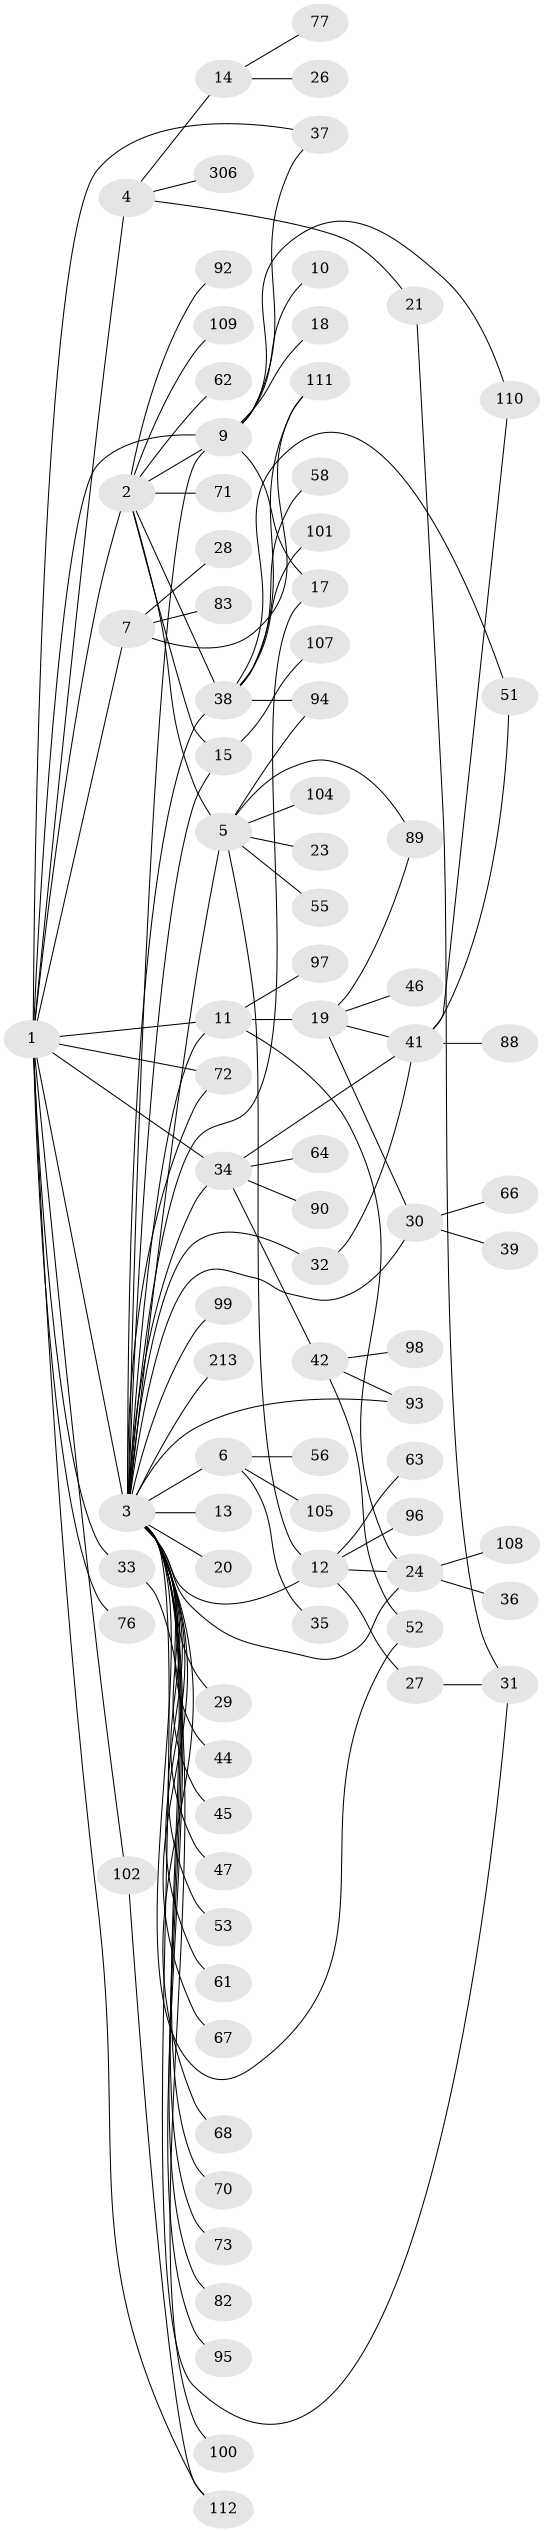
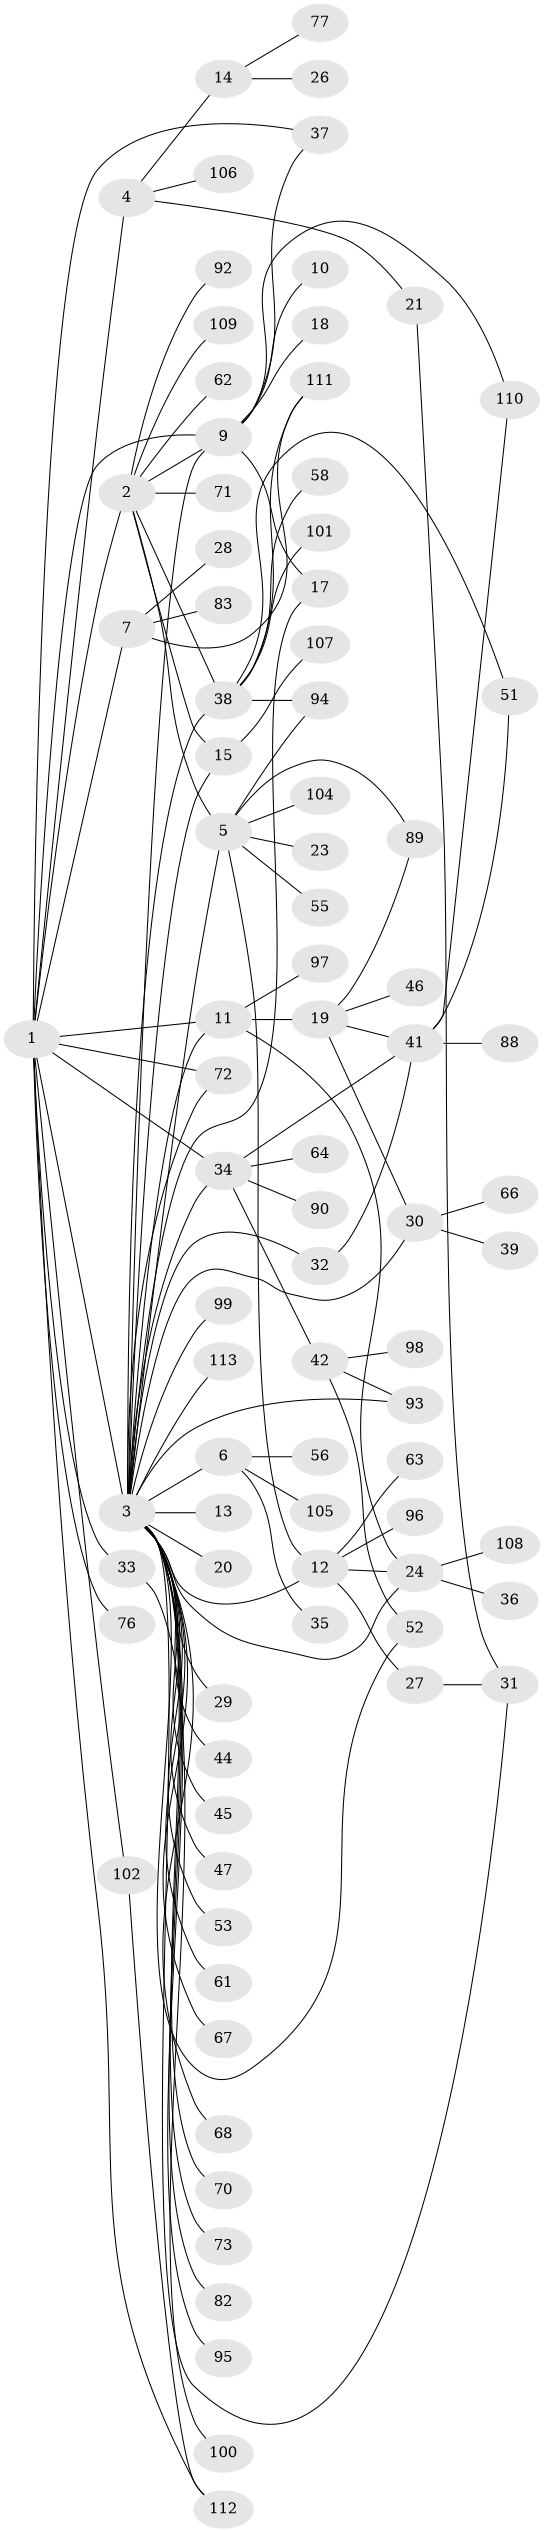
(224, 174) -> (224, 174)
(224, 1361) -> (224, 1361)
